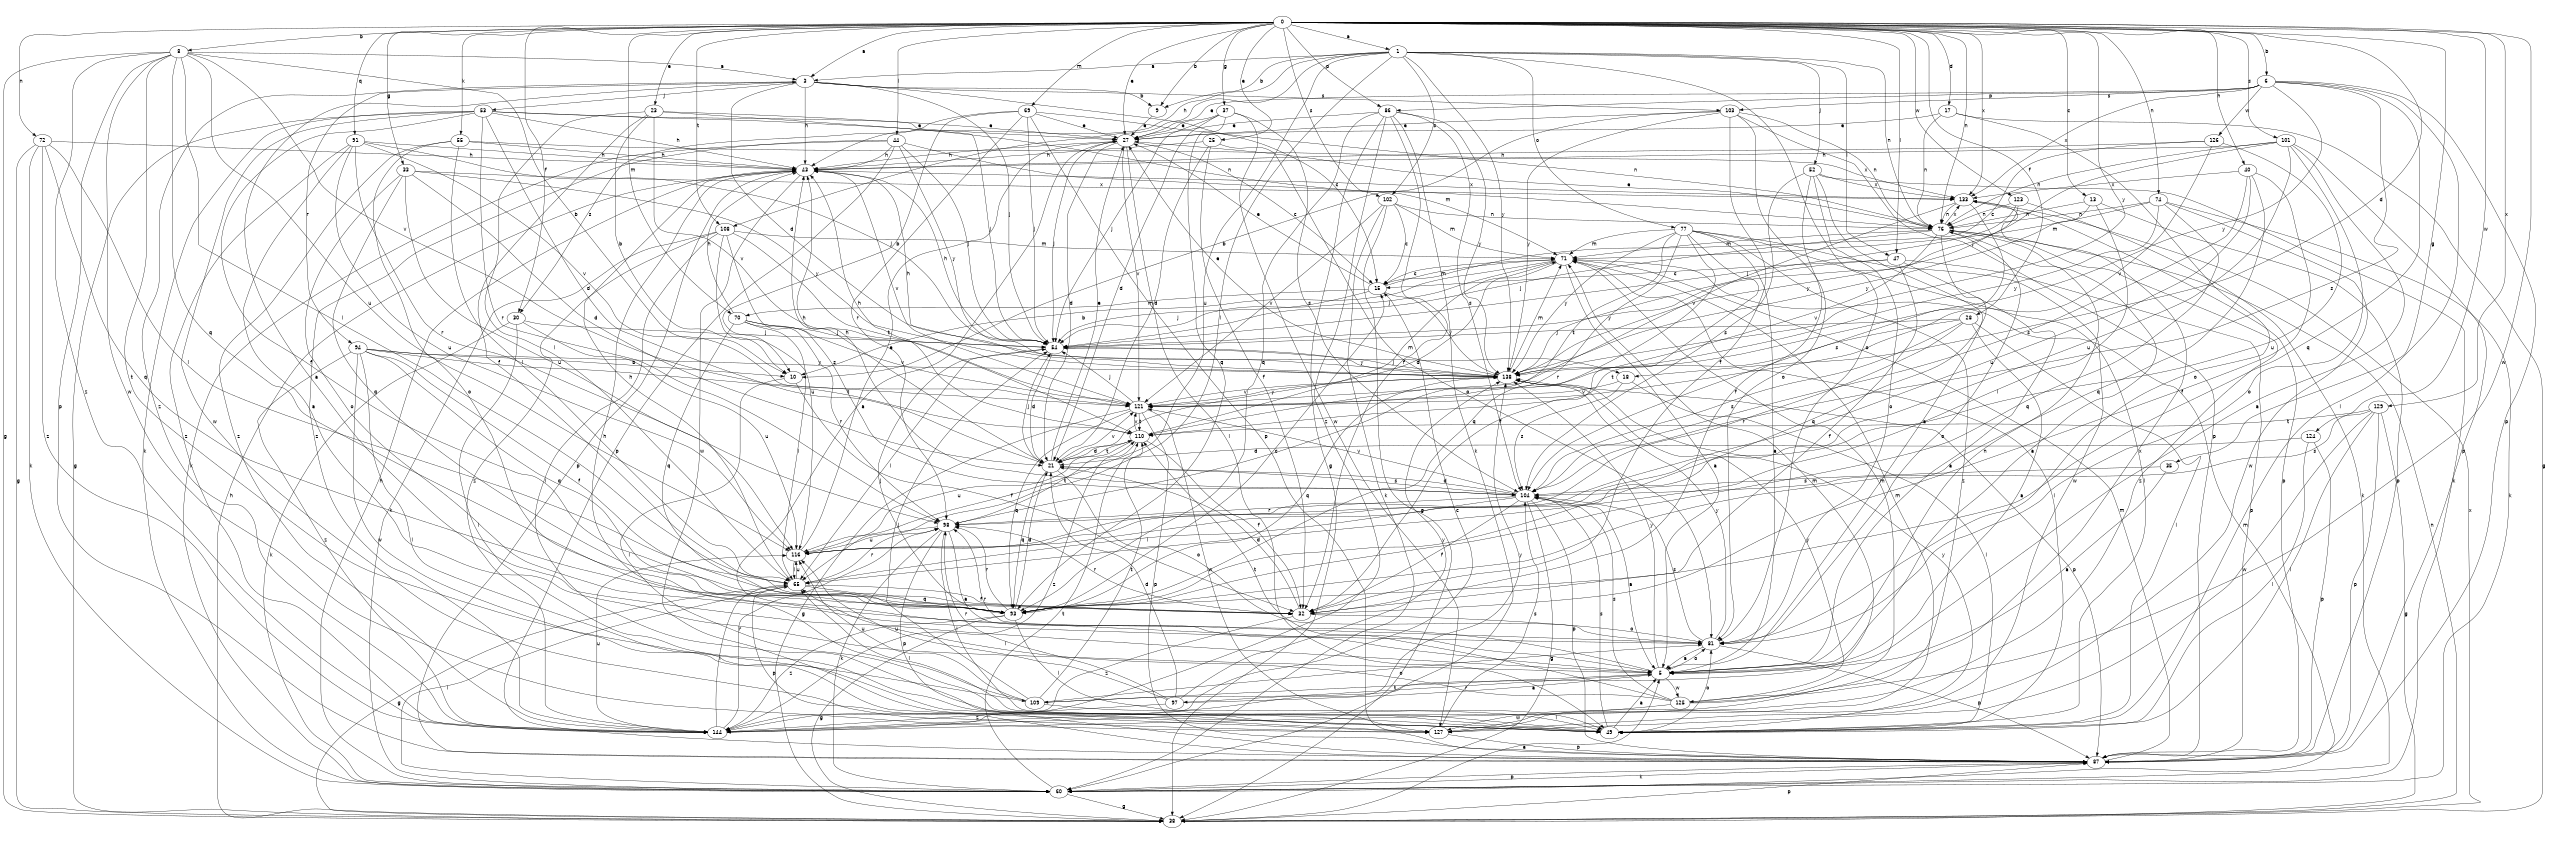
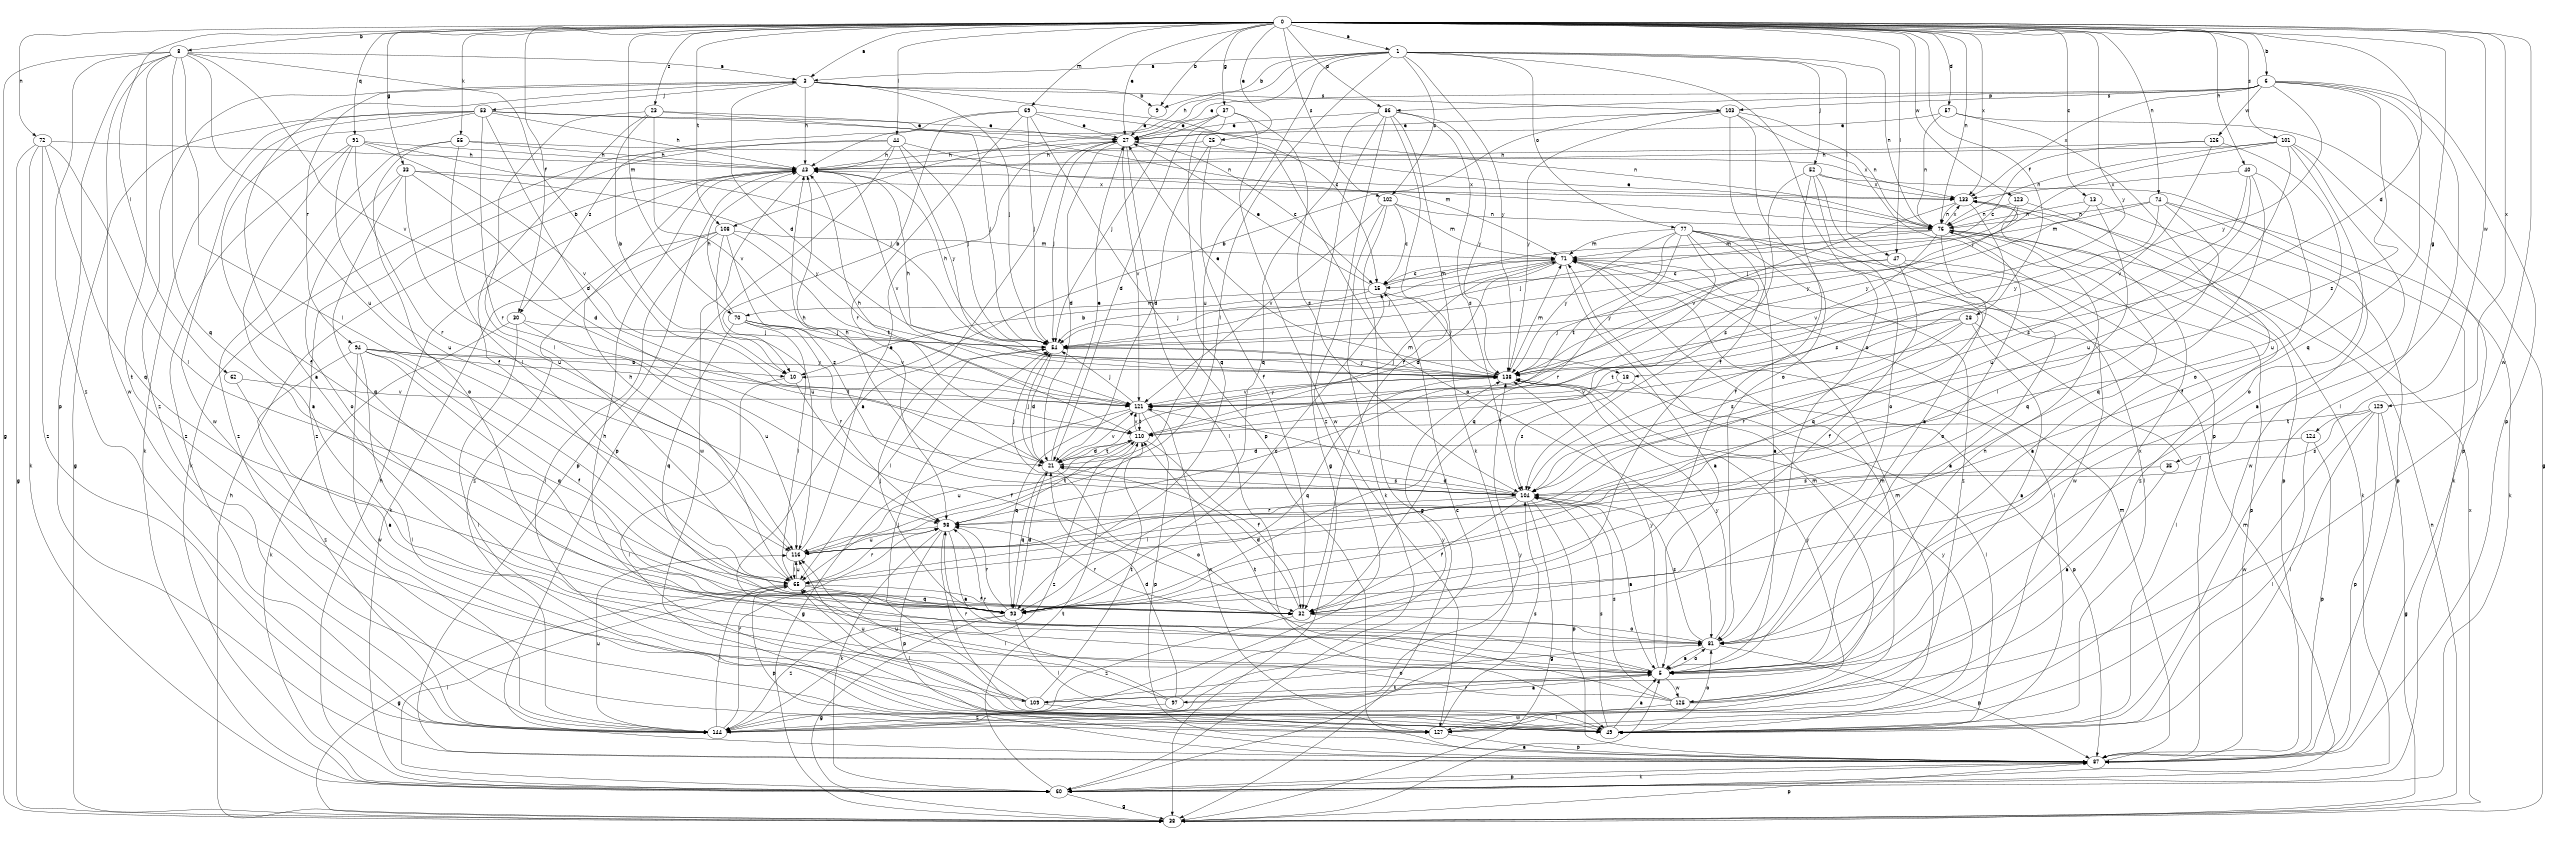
(669, 67) -> (669, 67)
(1948, 111) -> (1948, 111)
none -> (233, 378)
none -> (1209, 481)
